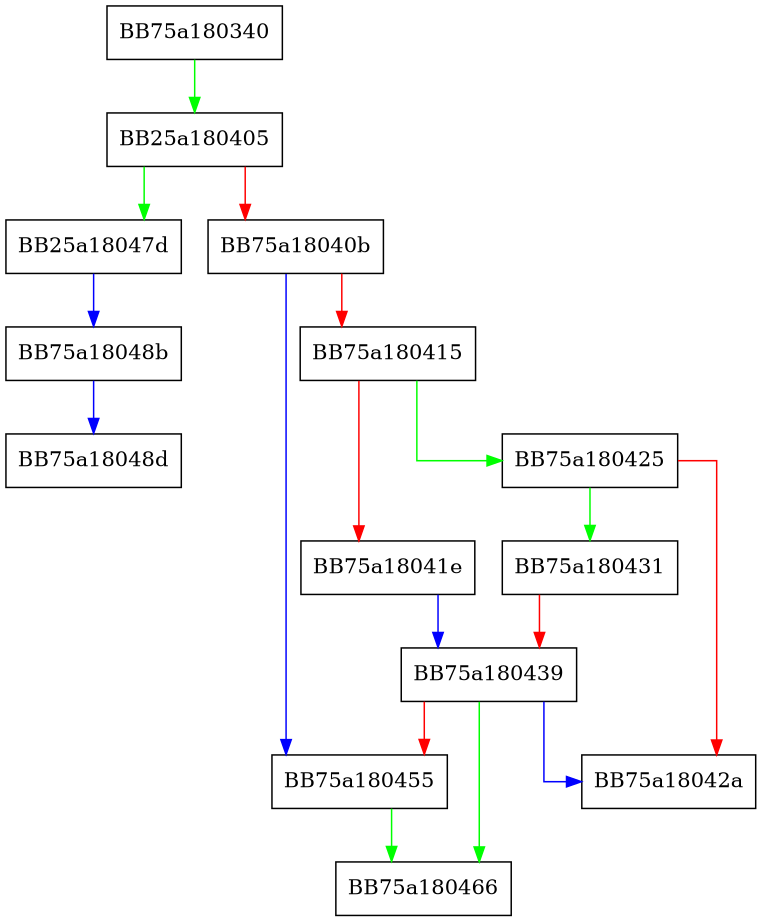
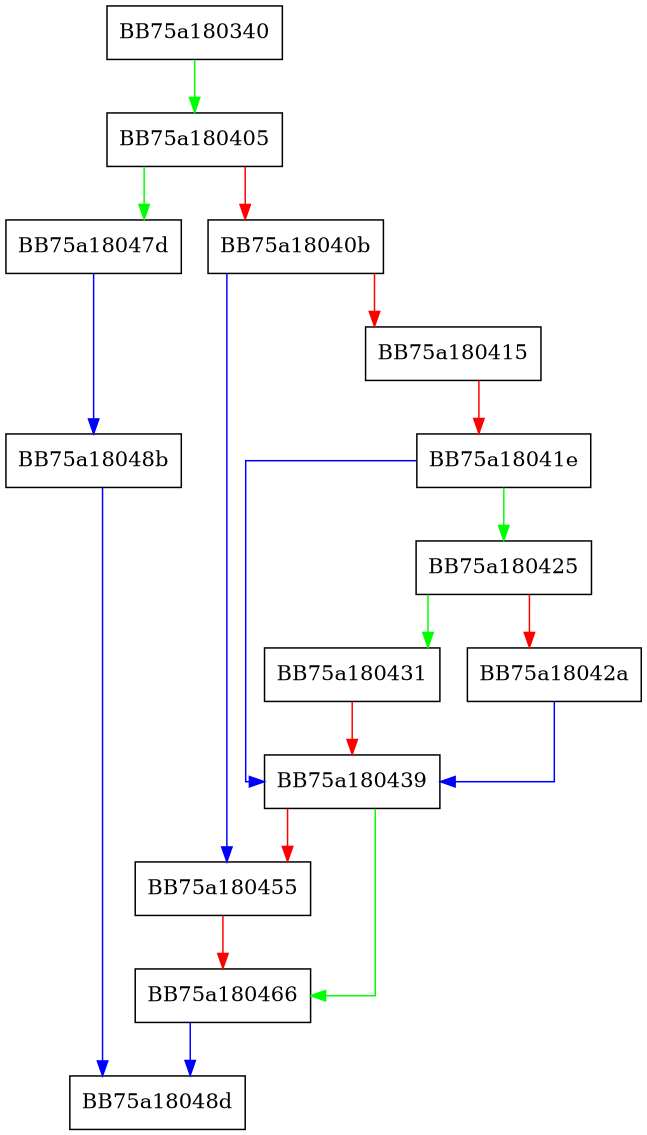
(195, 140) -> (195, 140)
(94, 247) -> (94, 247)
(417, 456) -> (504, 507)
(544, 753) -> (545, 782)
(392, 828) -> (223, 935)
none -> (190, 1042)
